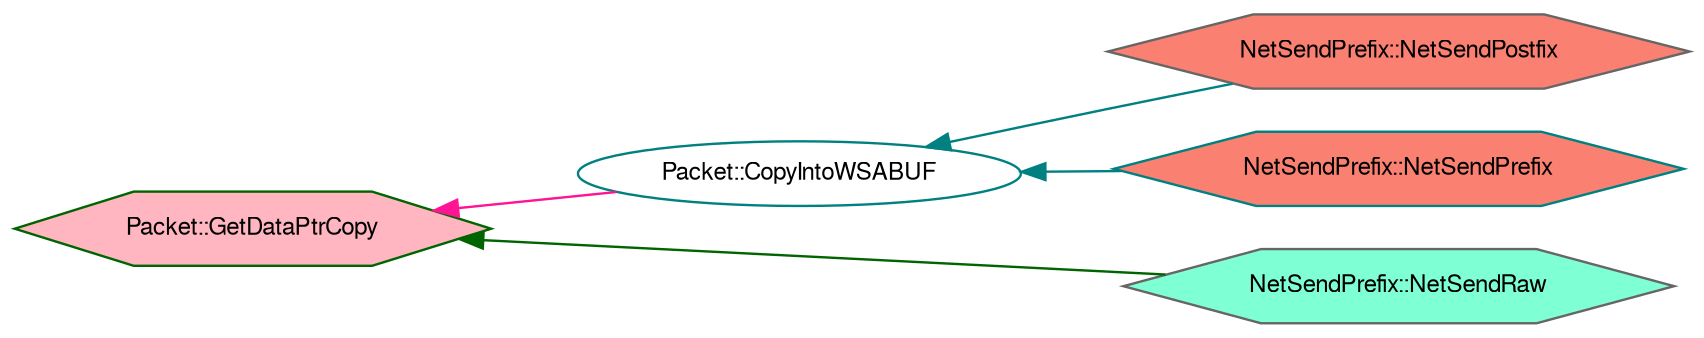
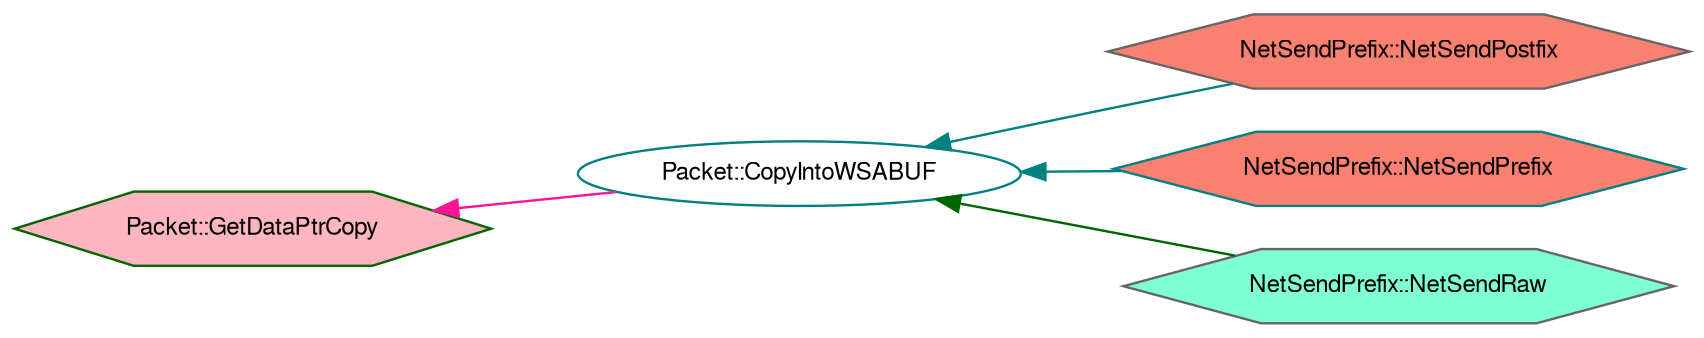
(825, 257) -> (1098, 230)
